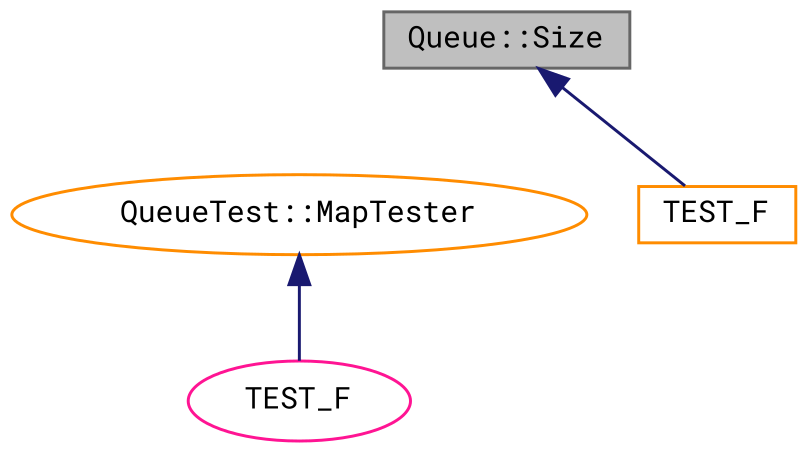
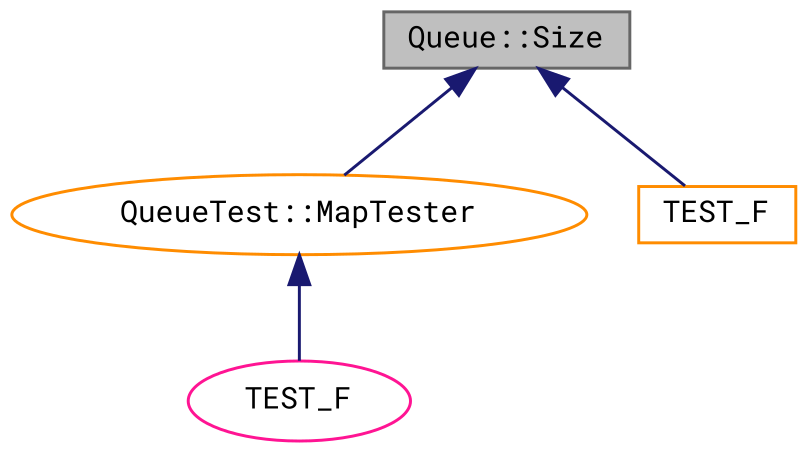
none -> (398, 132)
